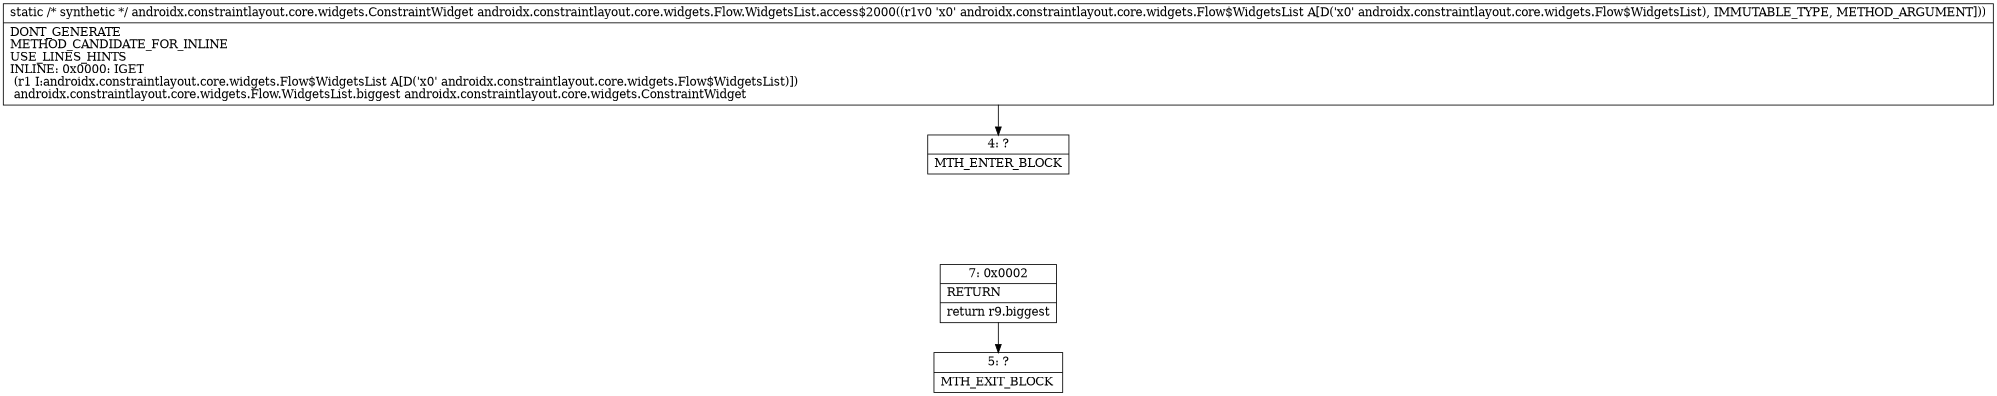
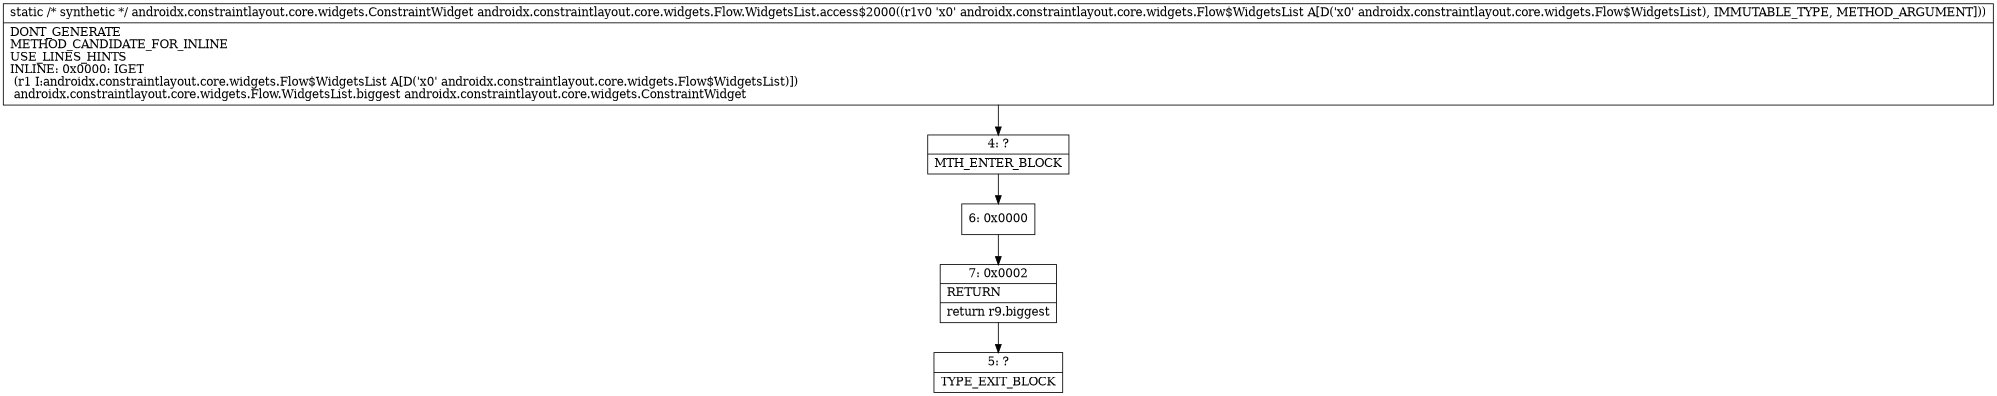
none -> (998, 219)
(997, 382) -> (998, 382)
